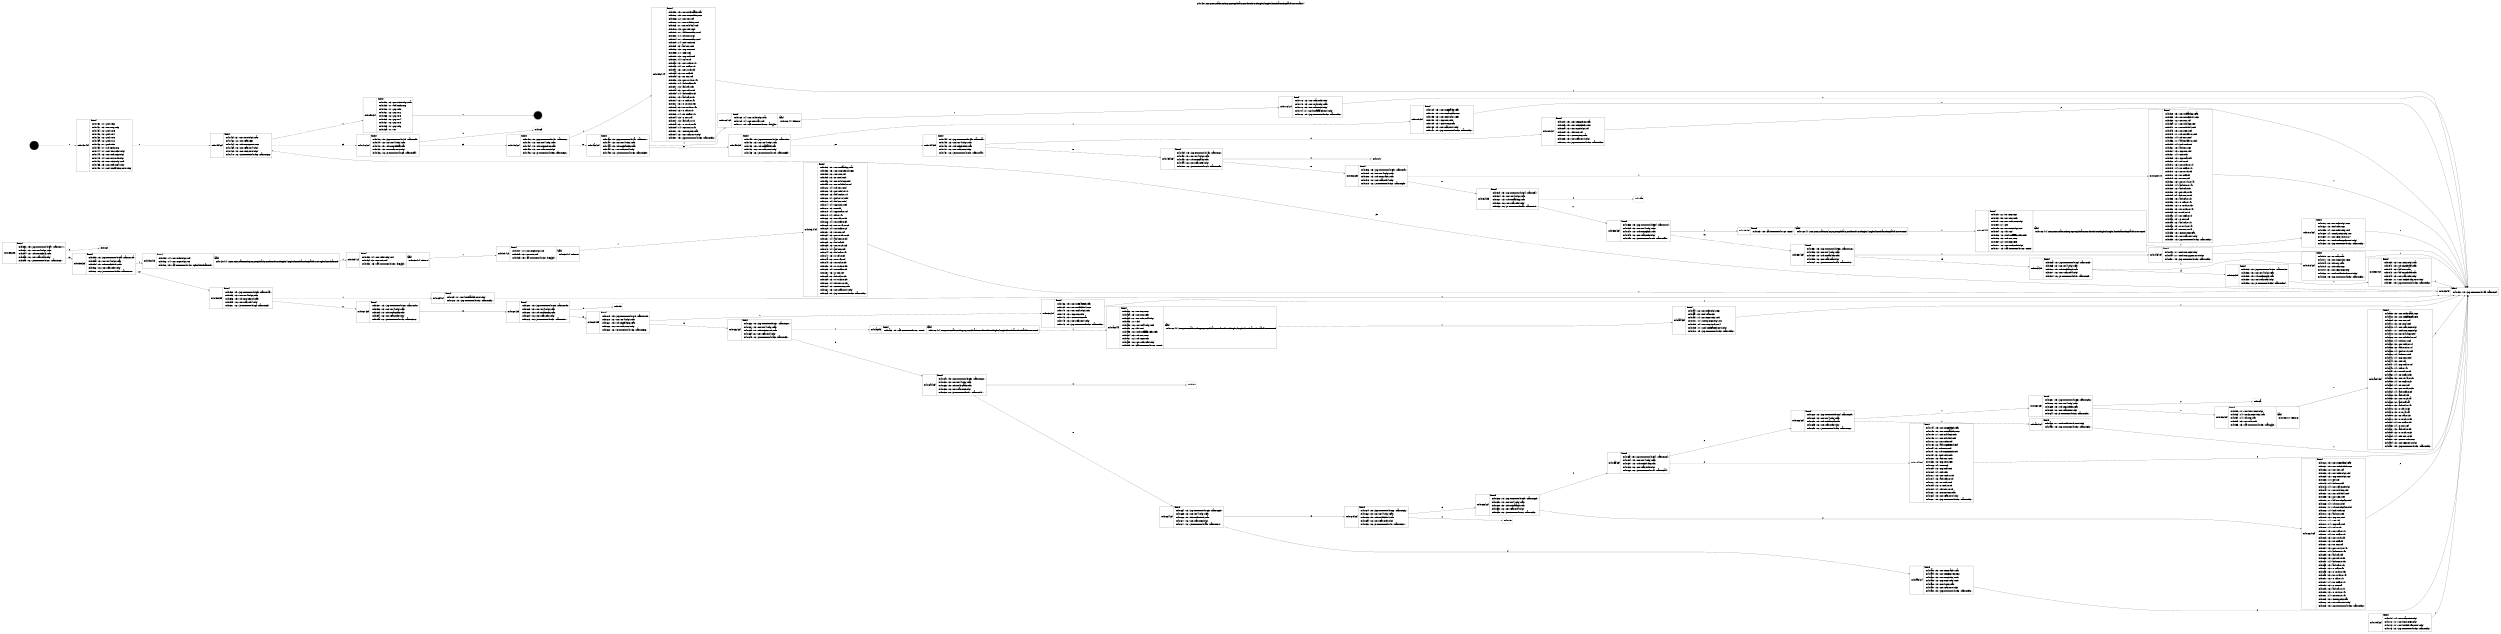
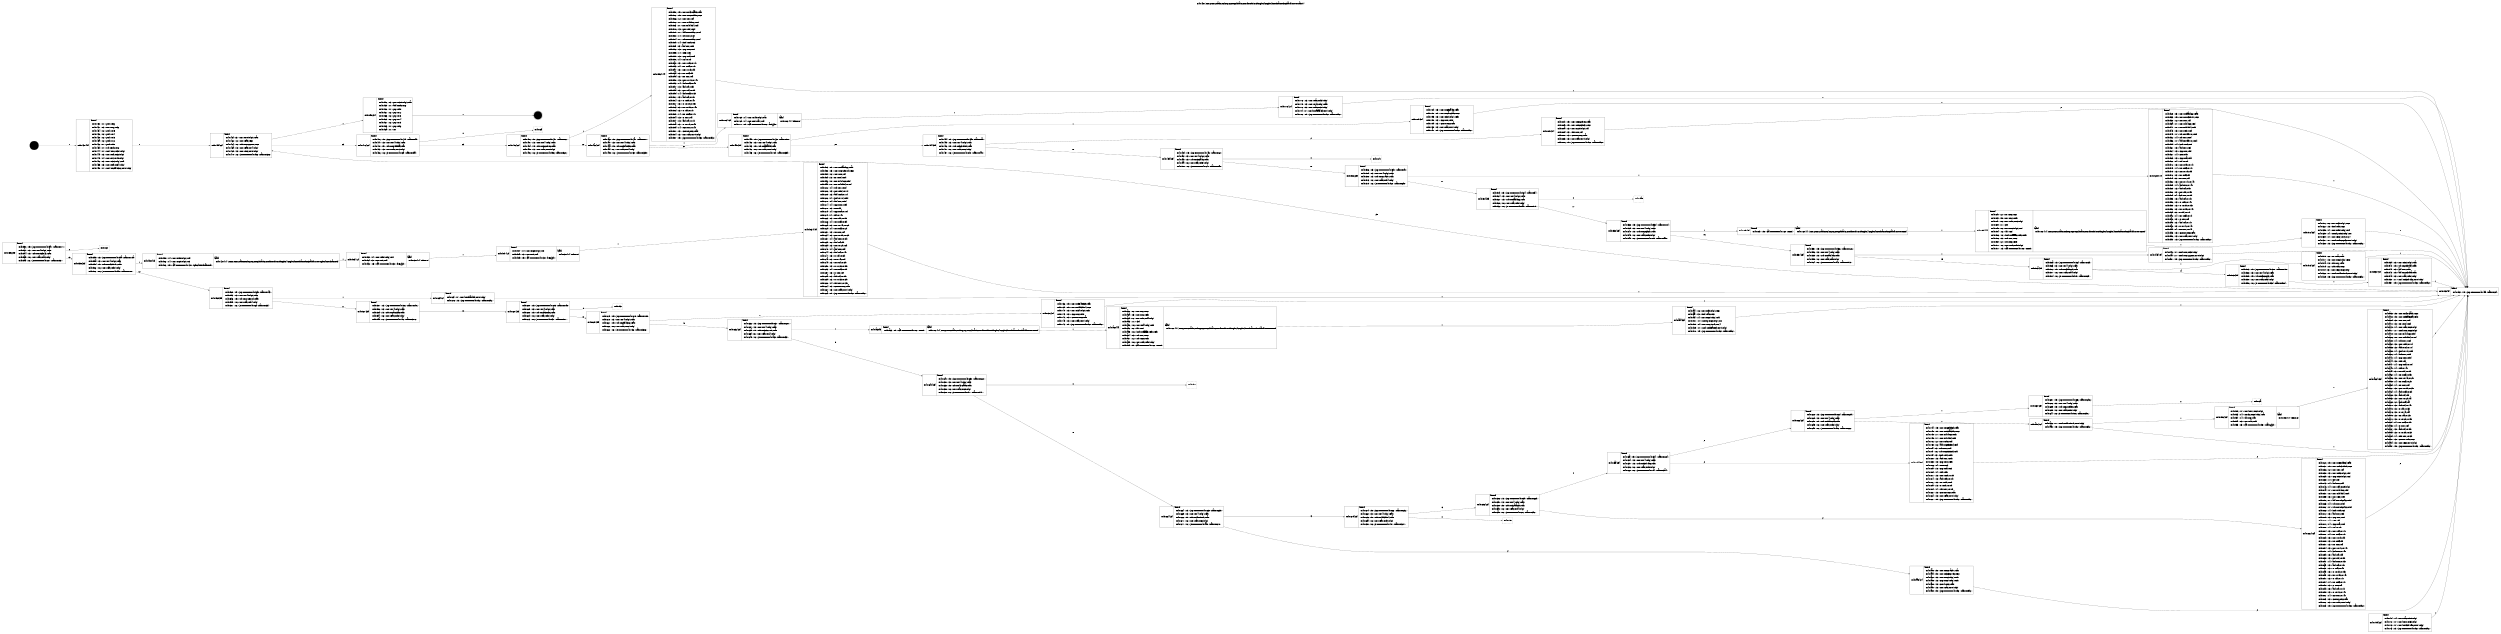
(2153, 411) -> (2153, 421)
